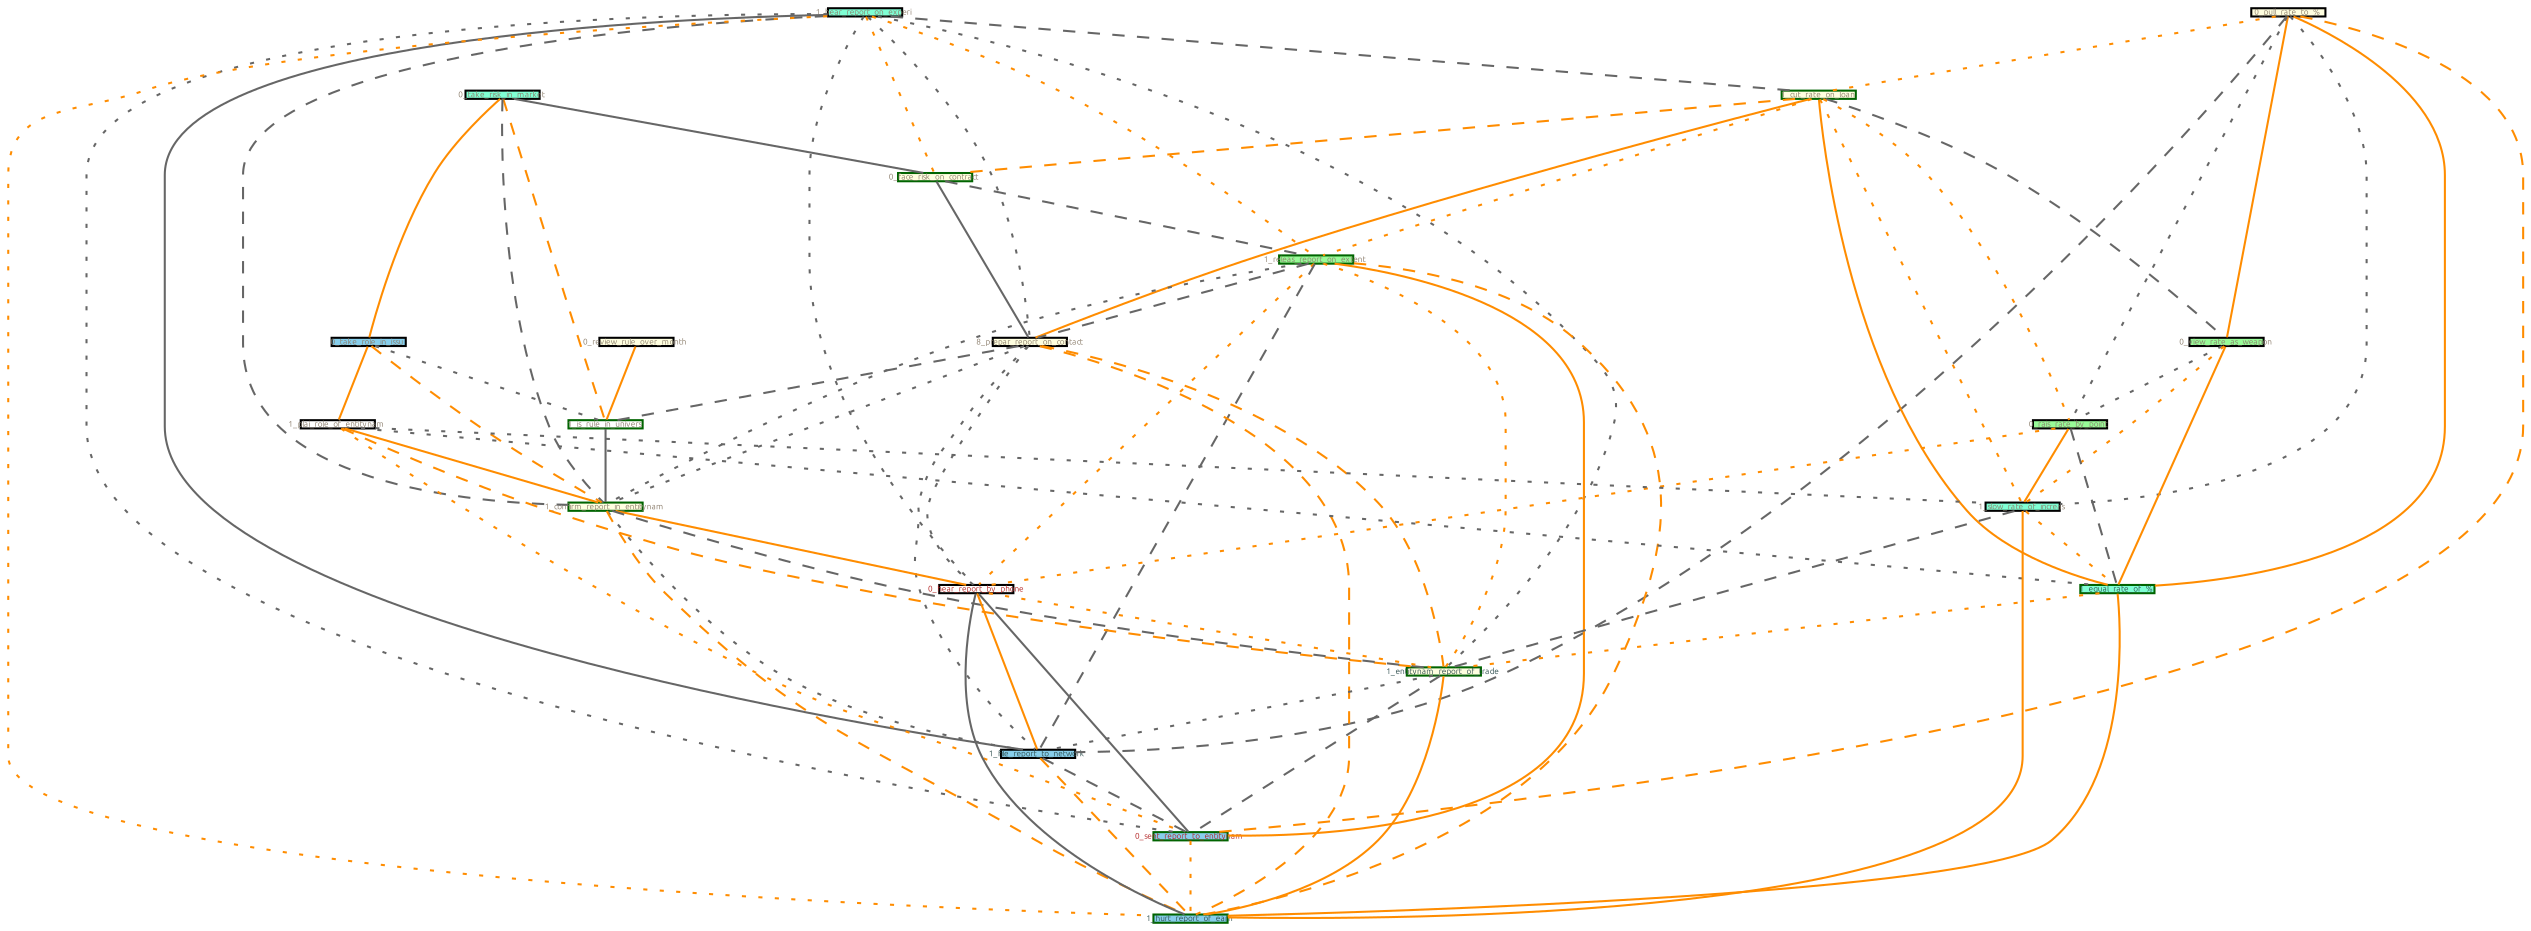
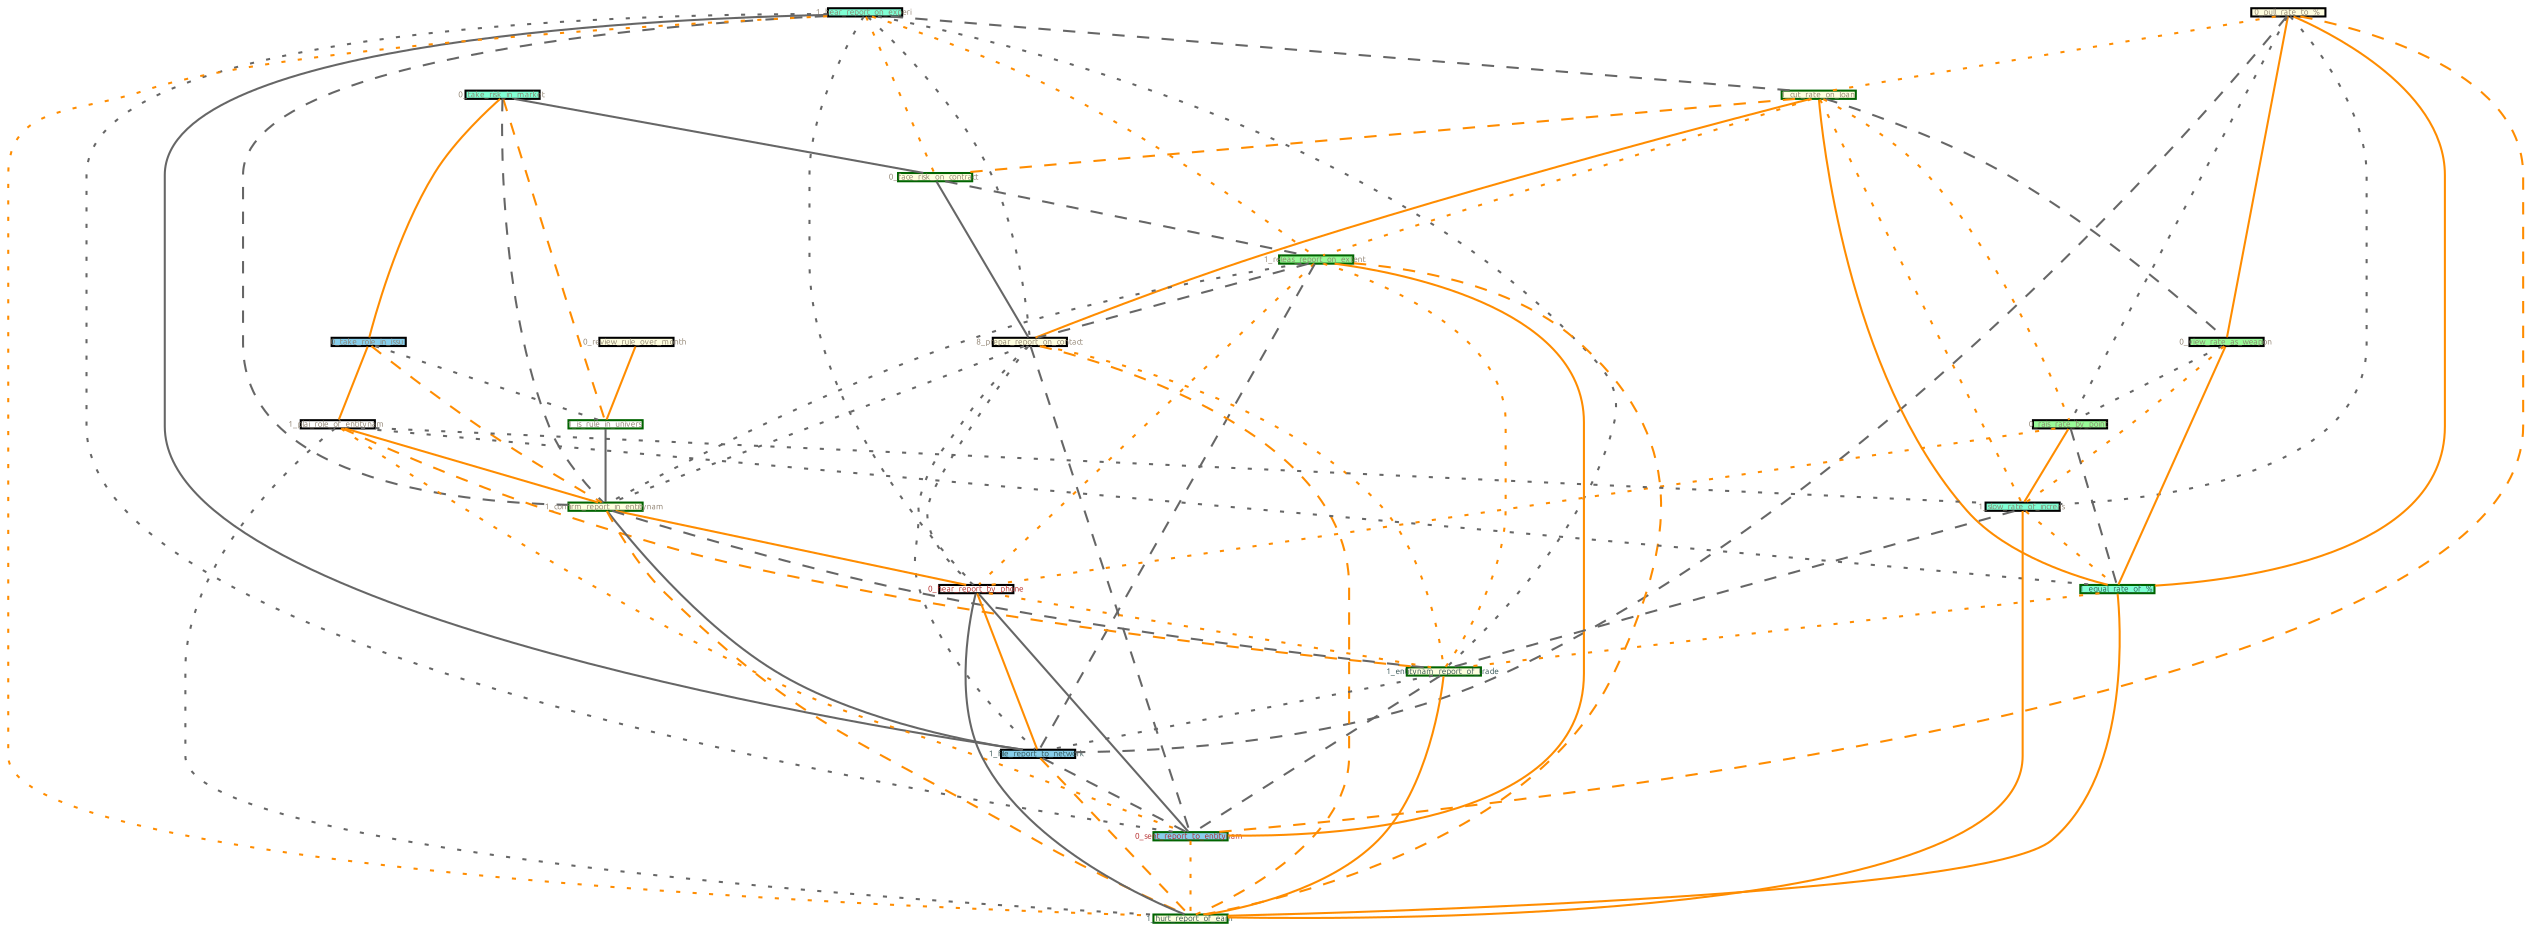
(818, 383) -> (1110, 589)
(1301, 442) -> (1301, 442)
(787, 678) -> (787, 678)
none -> (470, 851)
(1191, 919) -> (1191, 919)
